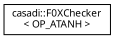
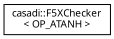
(57, 20) -> (57, 20)
